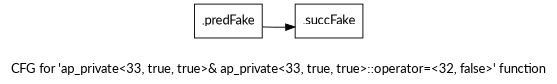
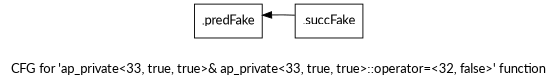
(274, 27) -> (283, 15)
